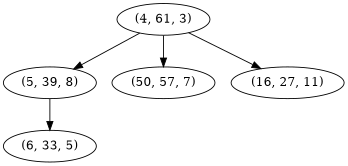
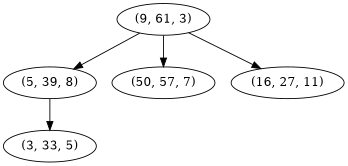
(163, 19) -> (163, 19)
(50, 146) -> (50, 146)
